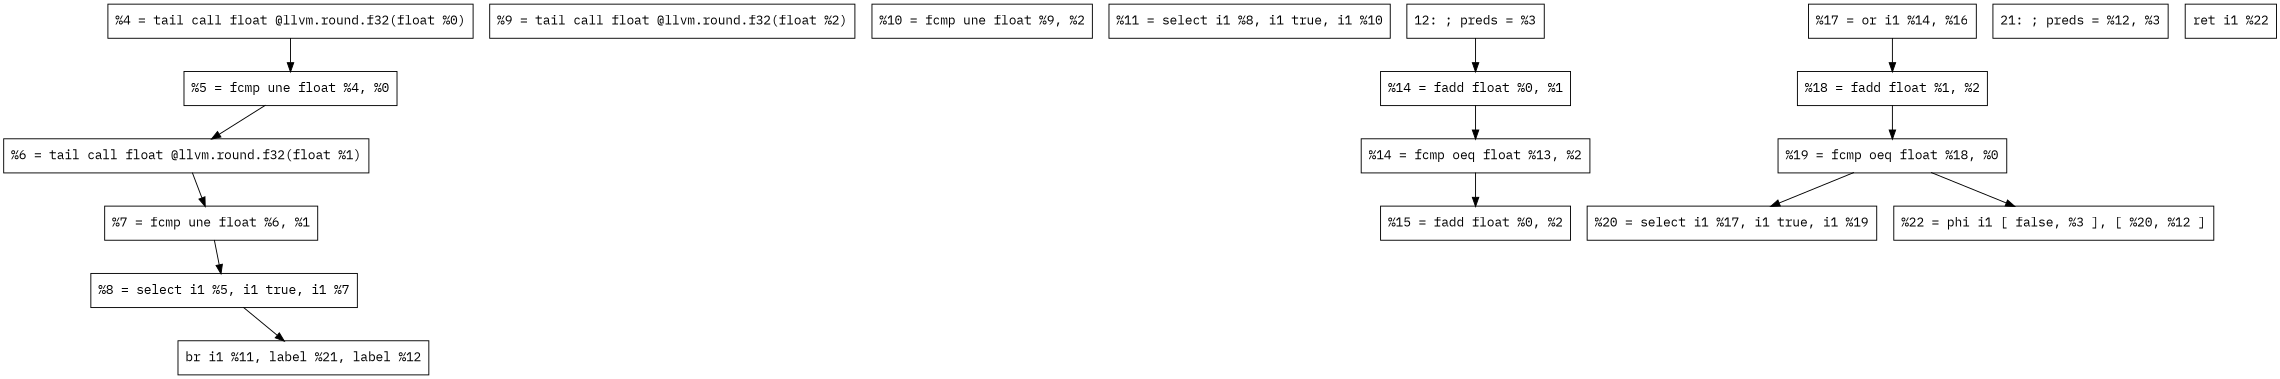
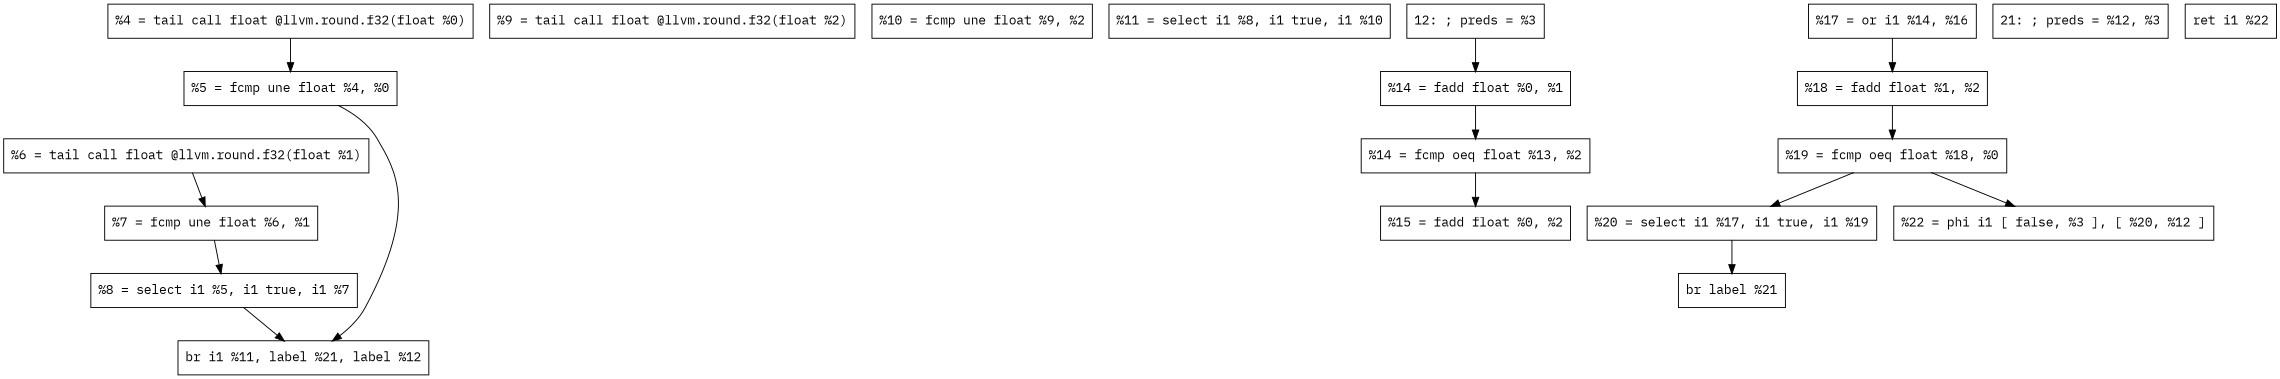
(242, 120) -> (398, 217)
none -> (1732, 290)
